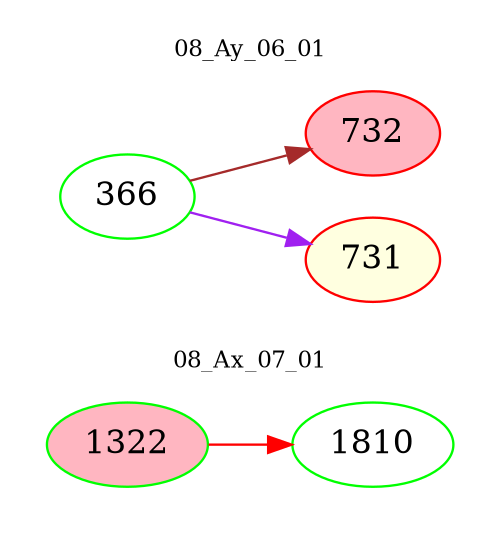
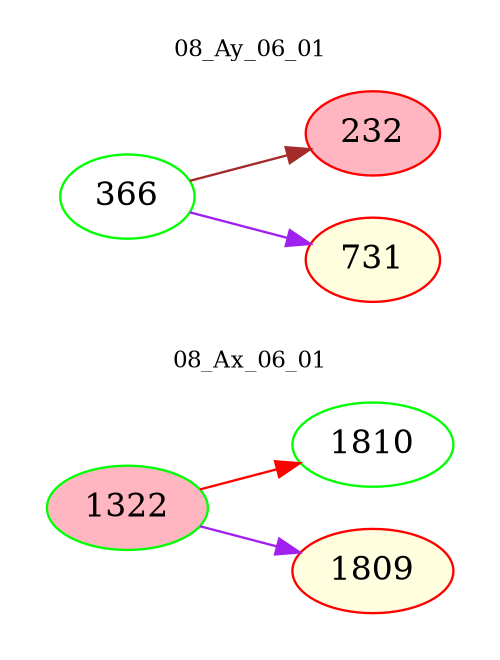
(373, 133) -> (373, 133)
(250, 362) -> (250, 362)
none -> (373, 571)
